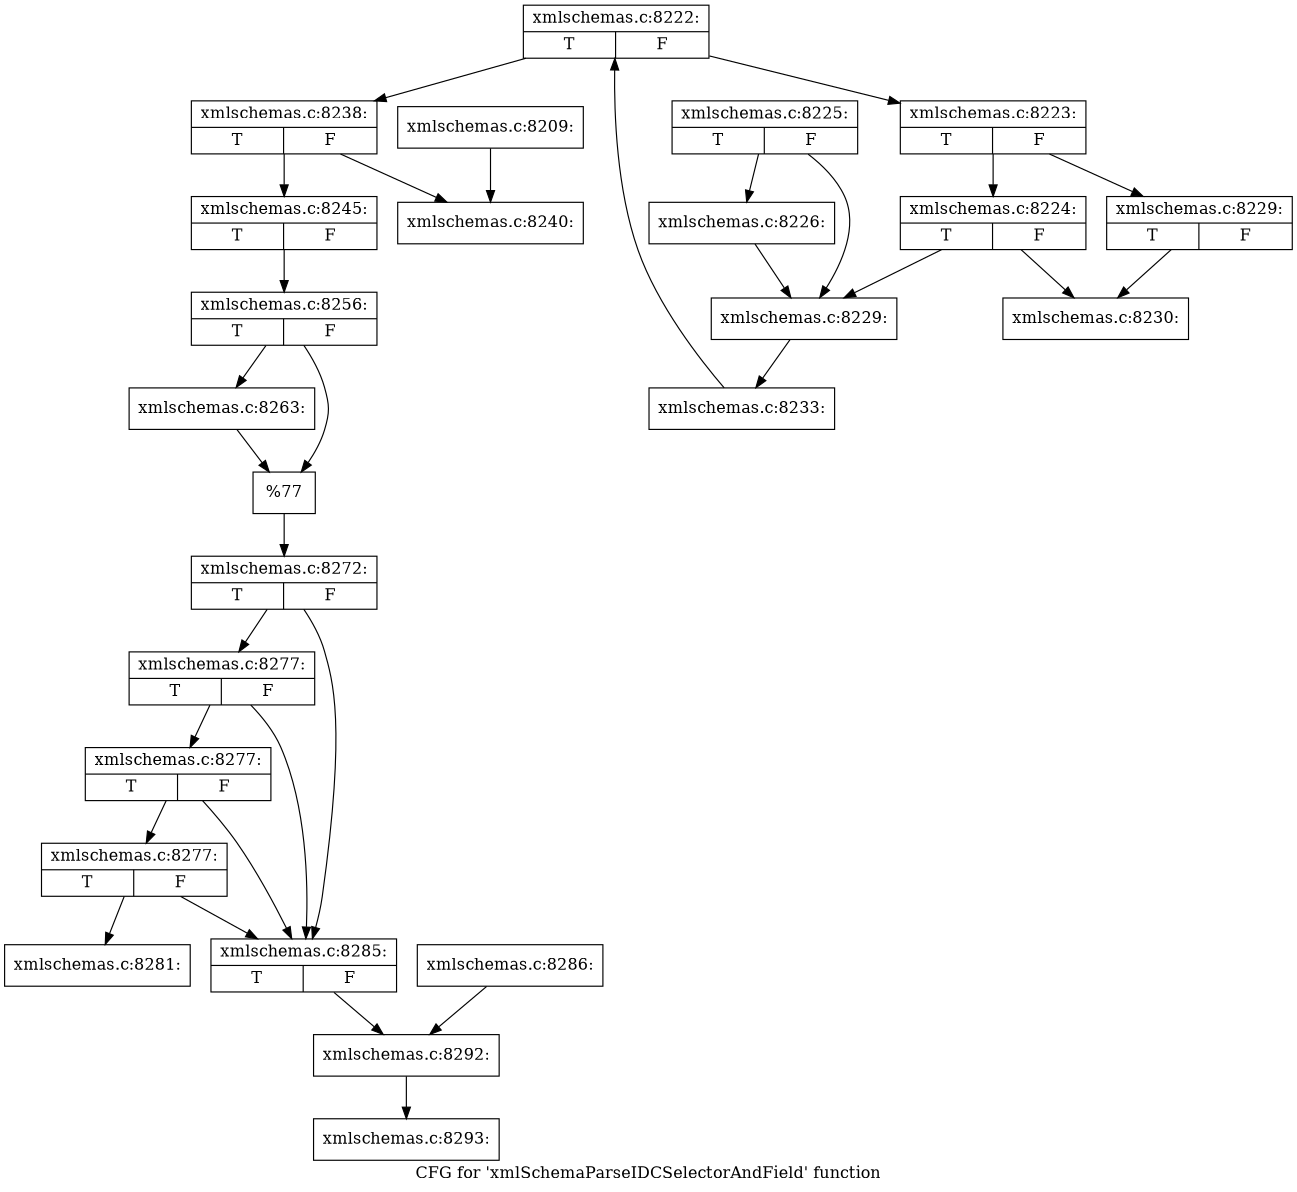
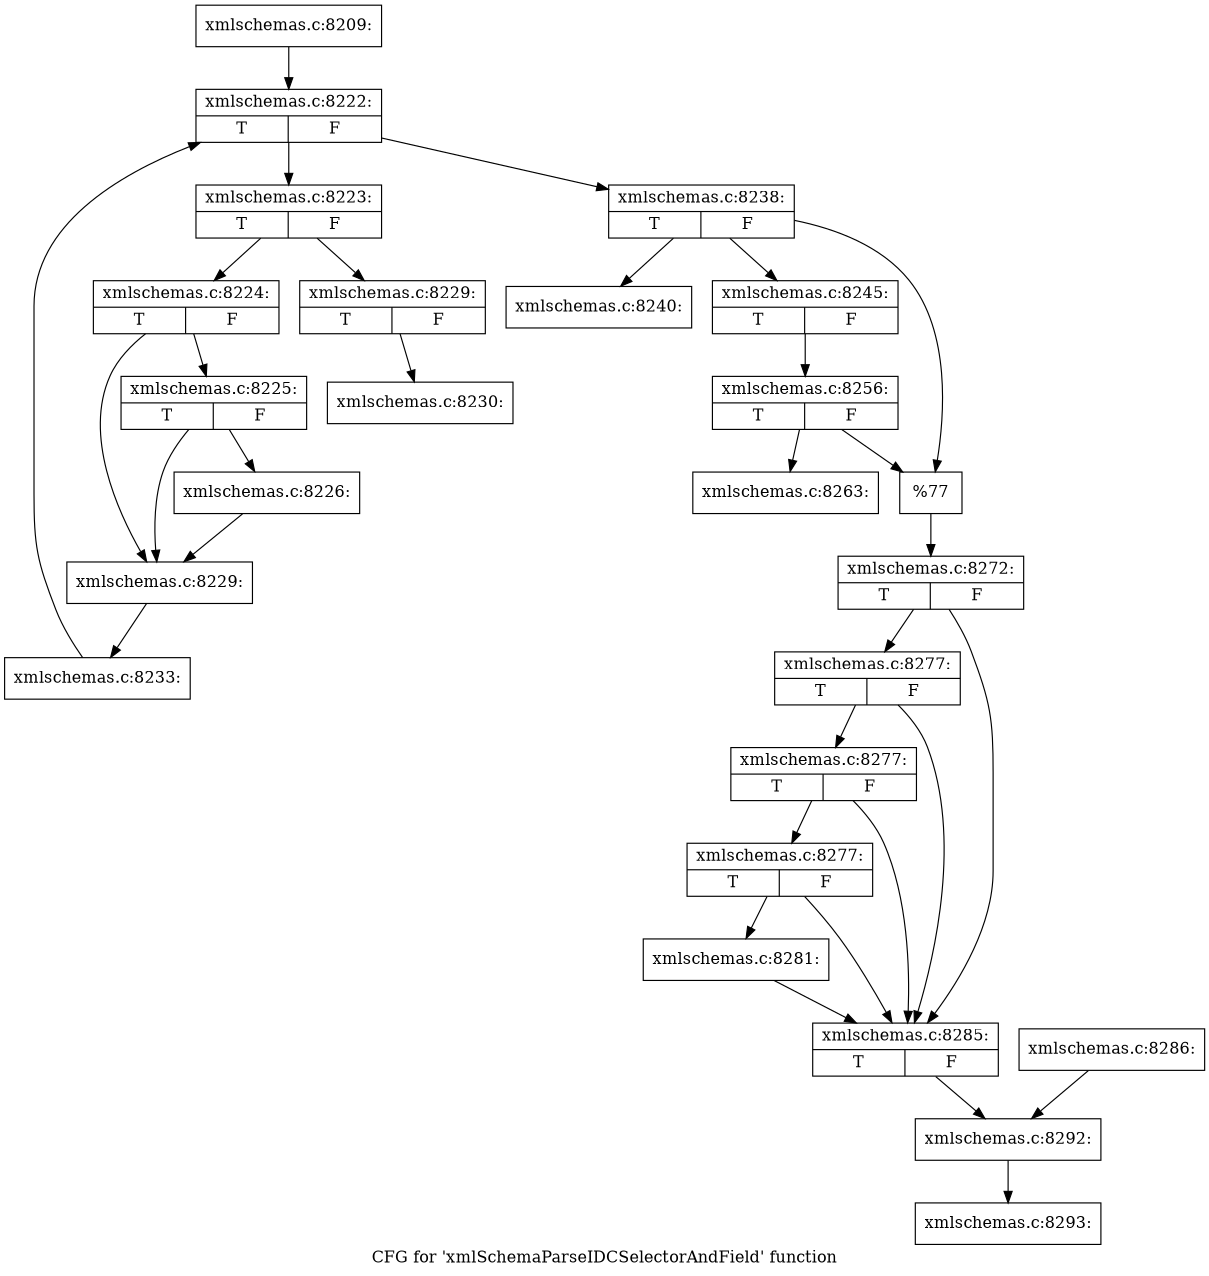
(491, 169) -> (289, 62)
(1043, 270) -> (198, 349)
(250, 446) -> (924, 304)
none -> (810, 999)
